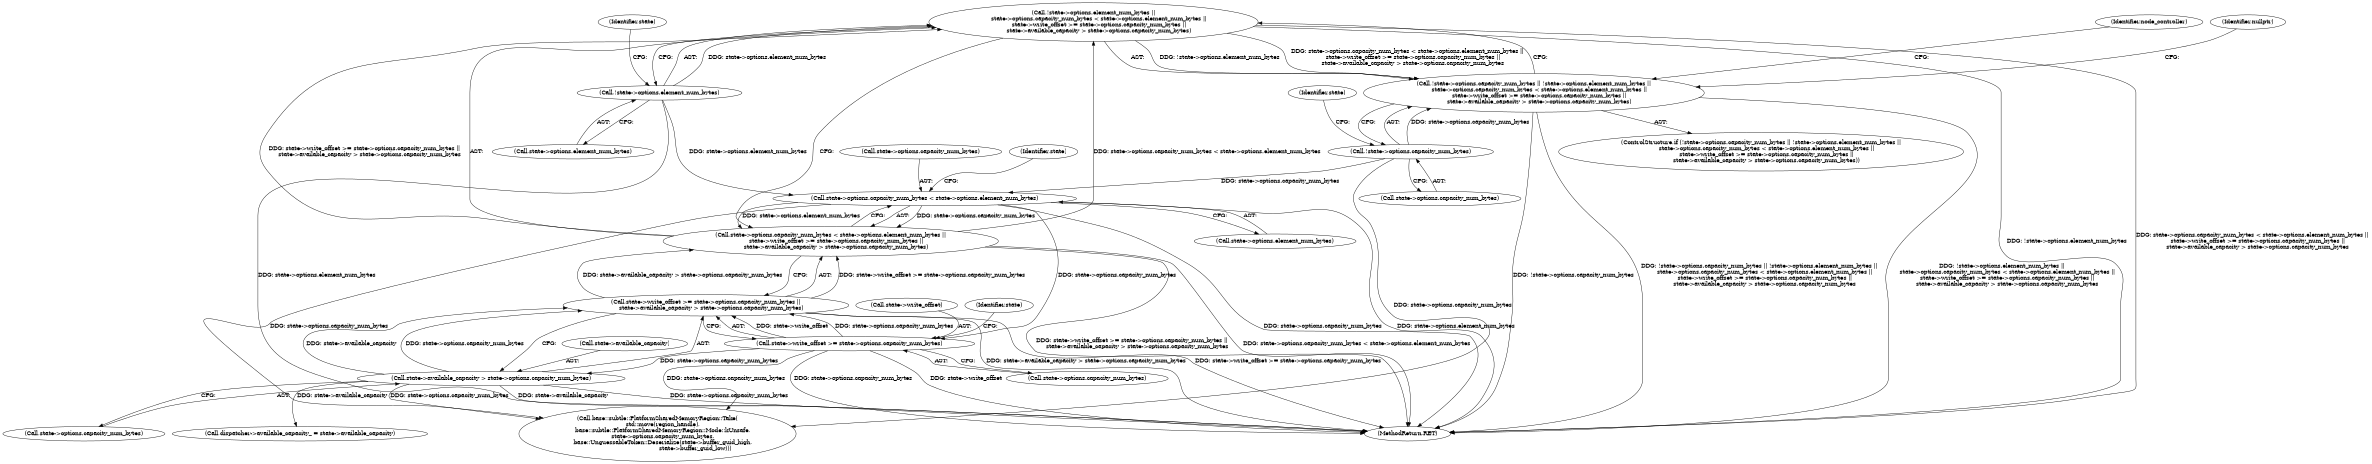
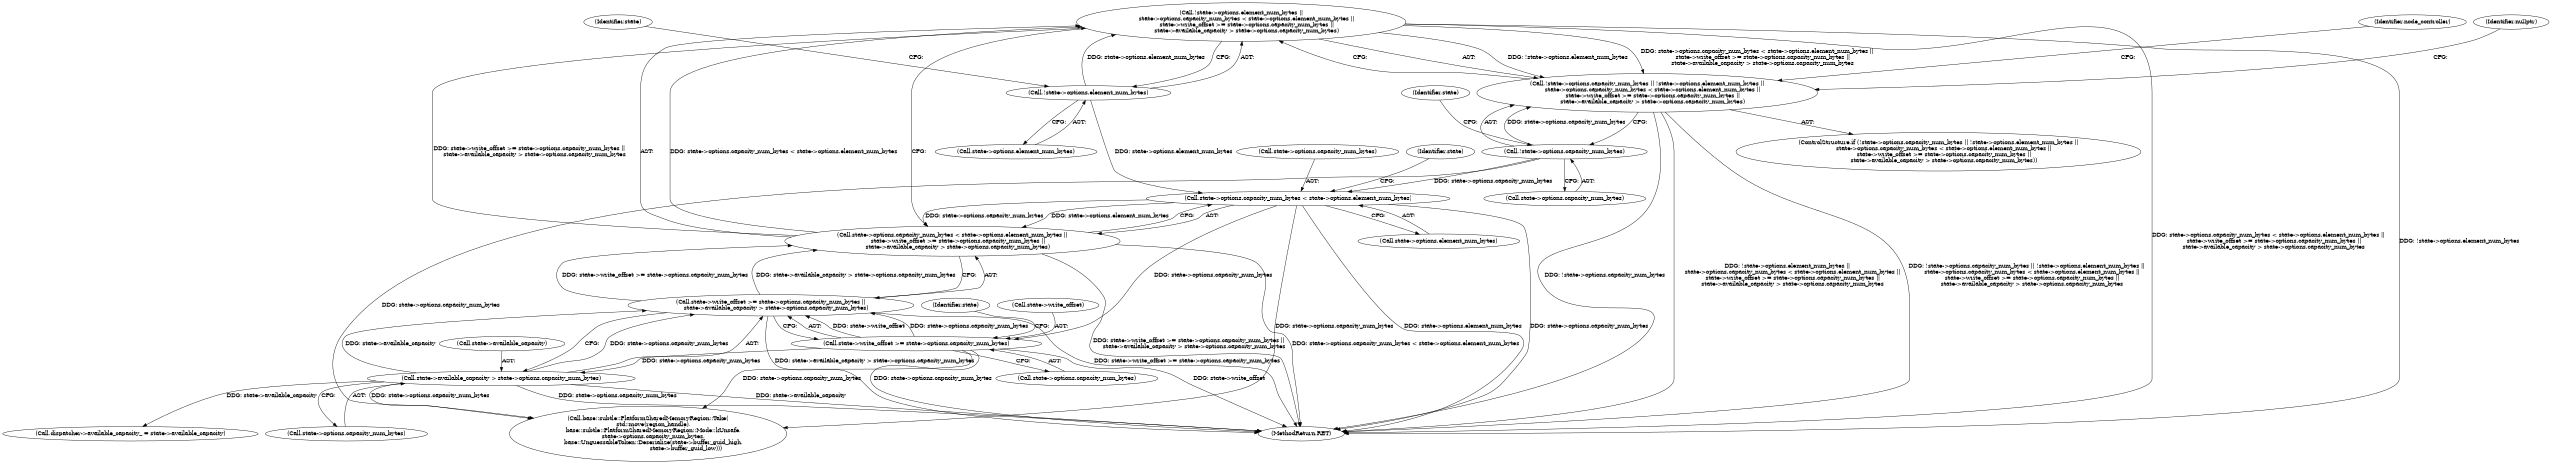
(498, 393) -> none
